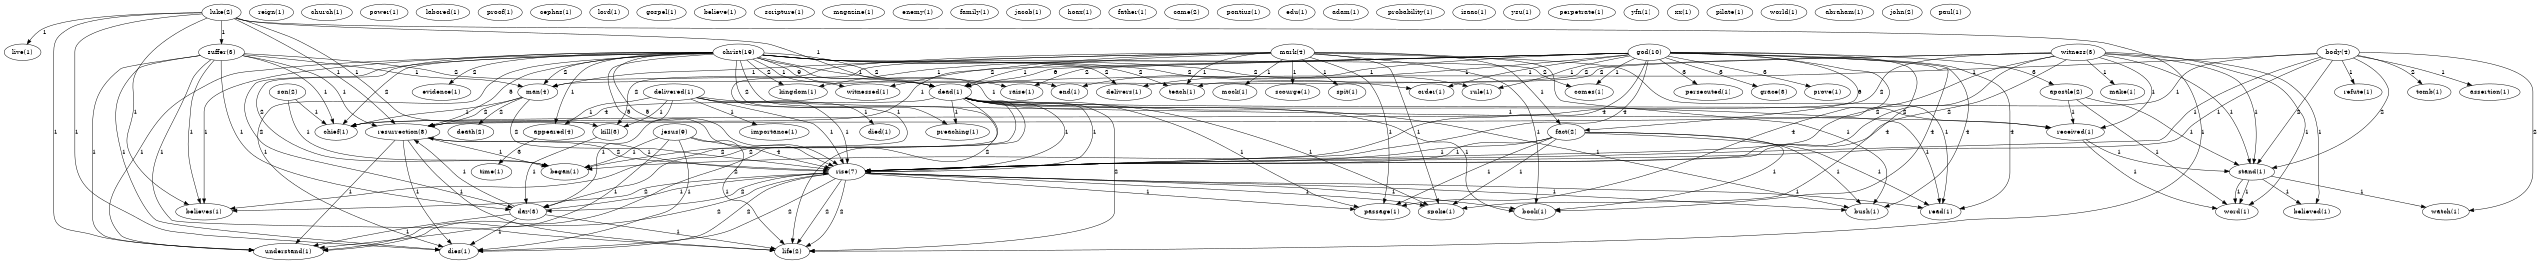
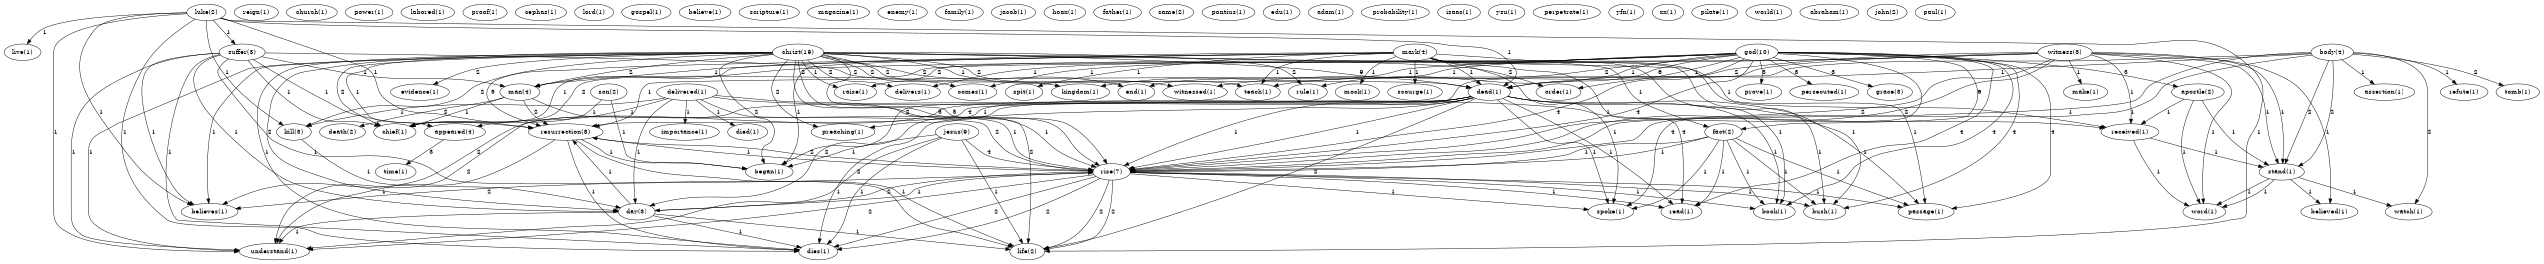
none -> (1117, 111)
(1947, 132) -> (1684, 132)
